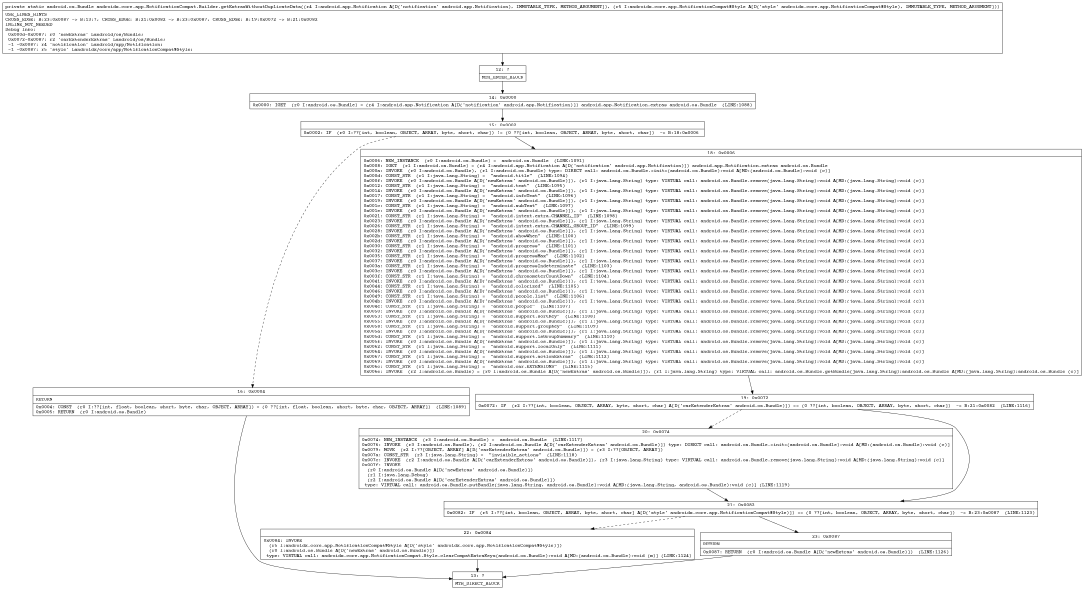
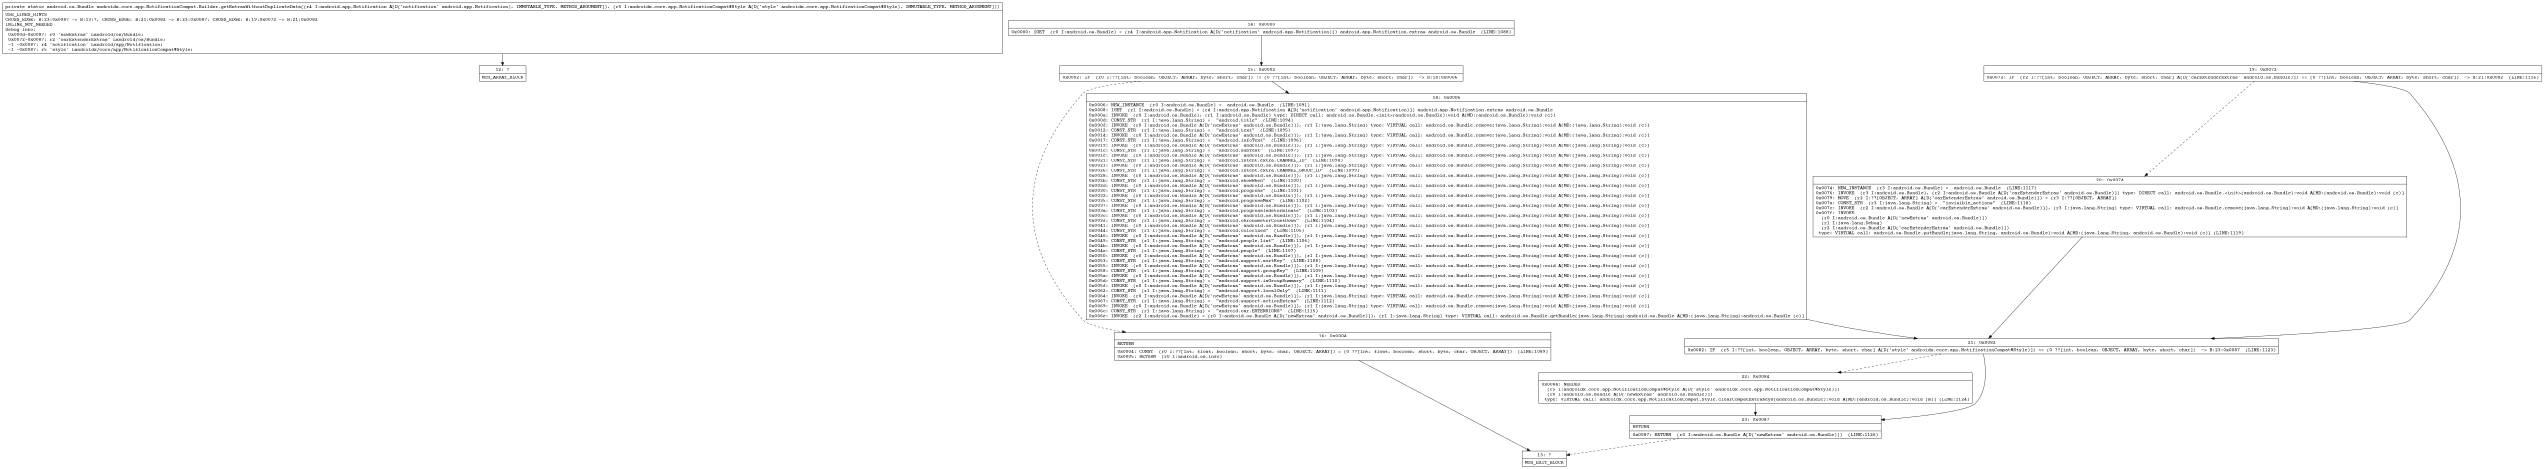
(503, 77) -> (503, 77)
(503, 86) -> none
(750, 383) -> (1860, 330)
(92, 412) -> (1171, 356)
(286, 540) -> (1564, 384)
(477, 564) -> (1755, 408)
(619, 567) -> (1624, 447)
(477, 583) -> (1544, 462)
